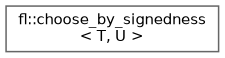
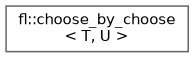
(112, 29) -> (97, 29)
